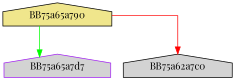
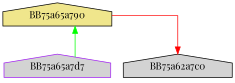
(40, 38) -> (75, 45)
